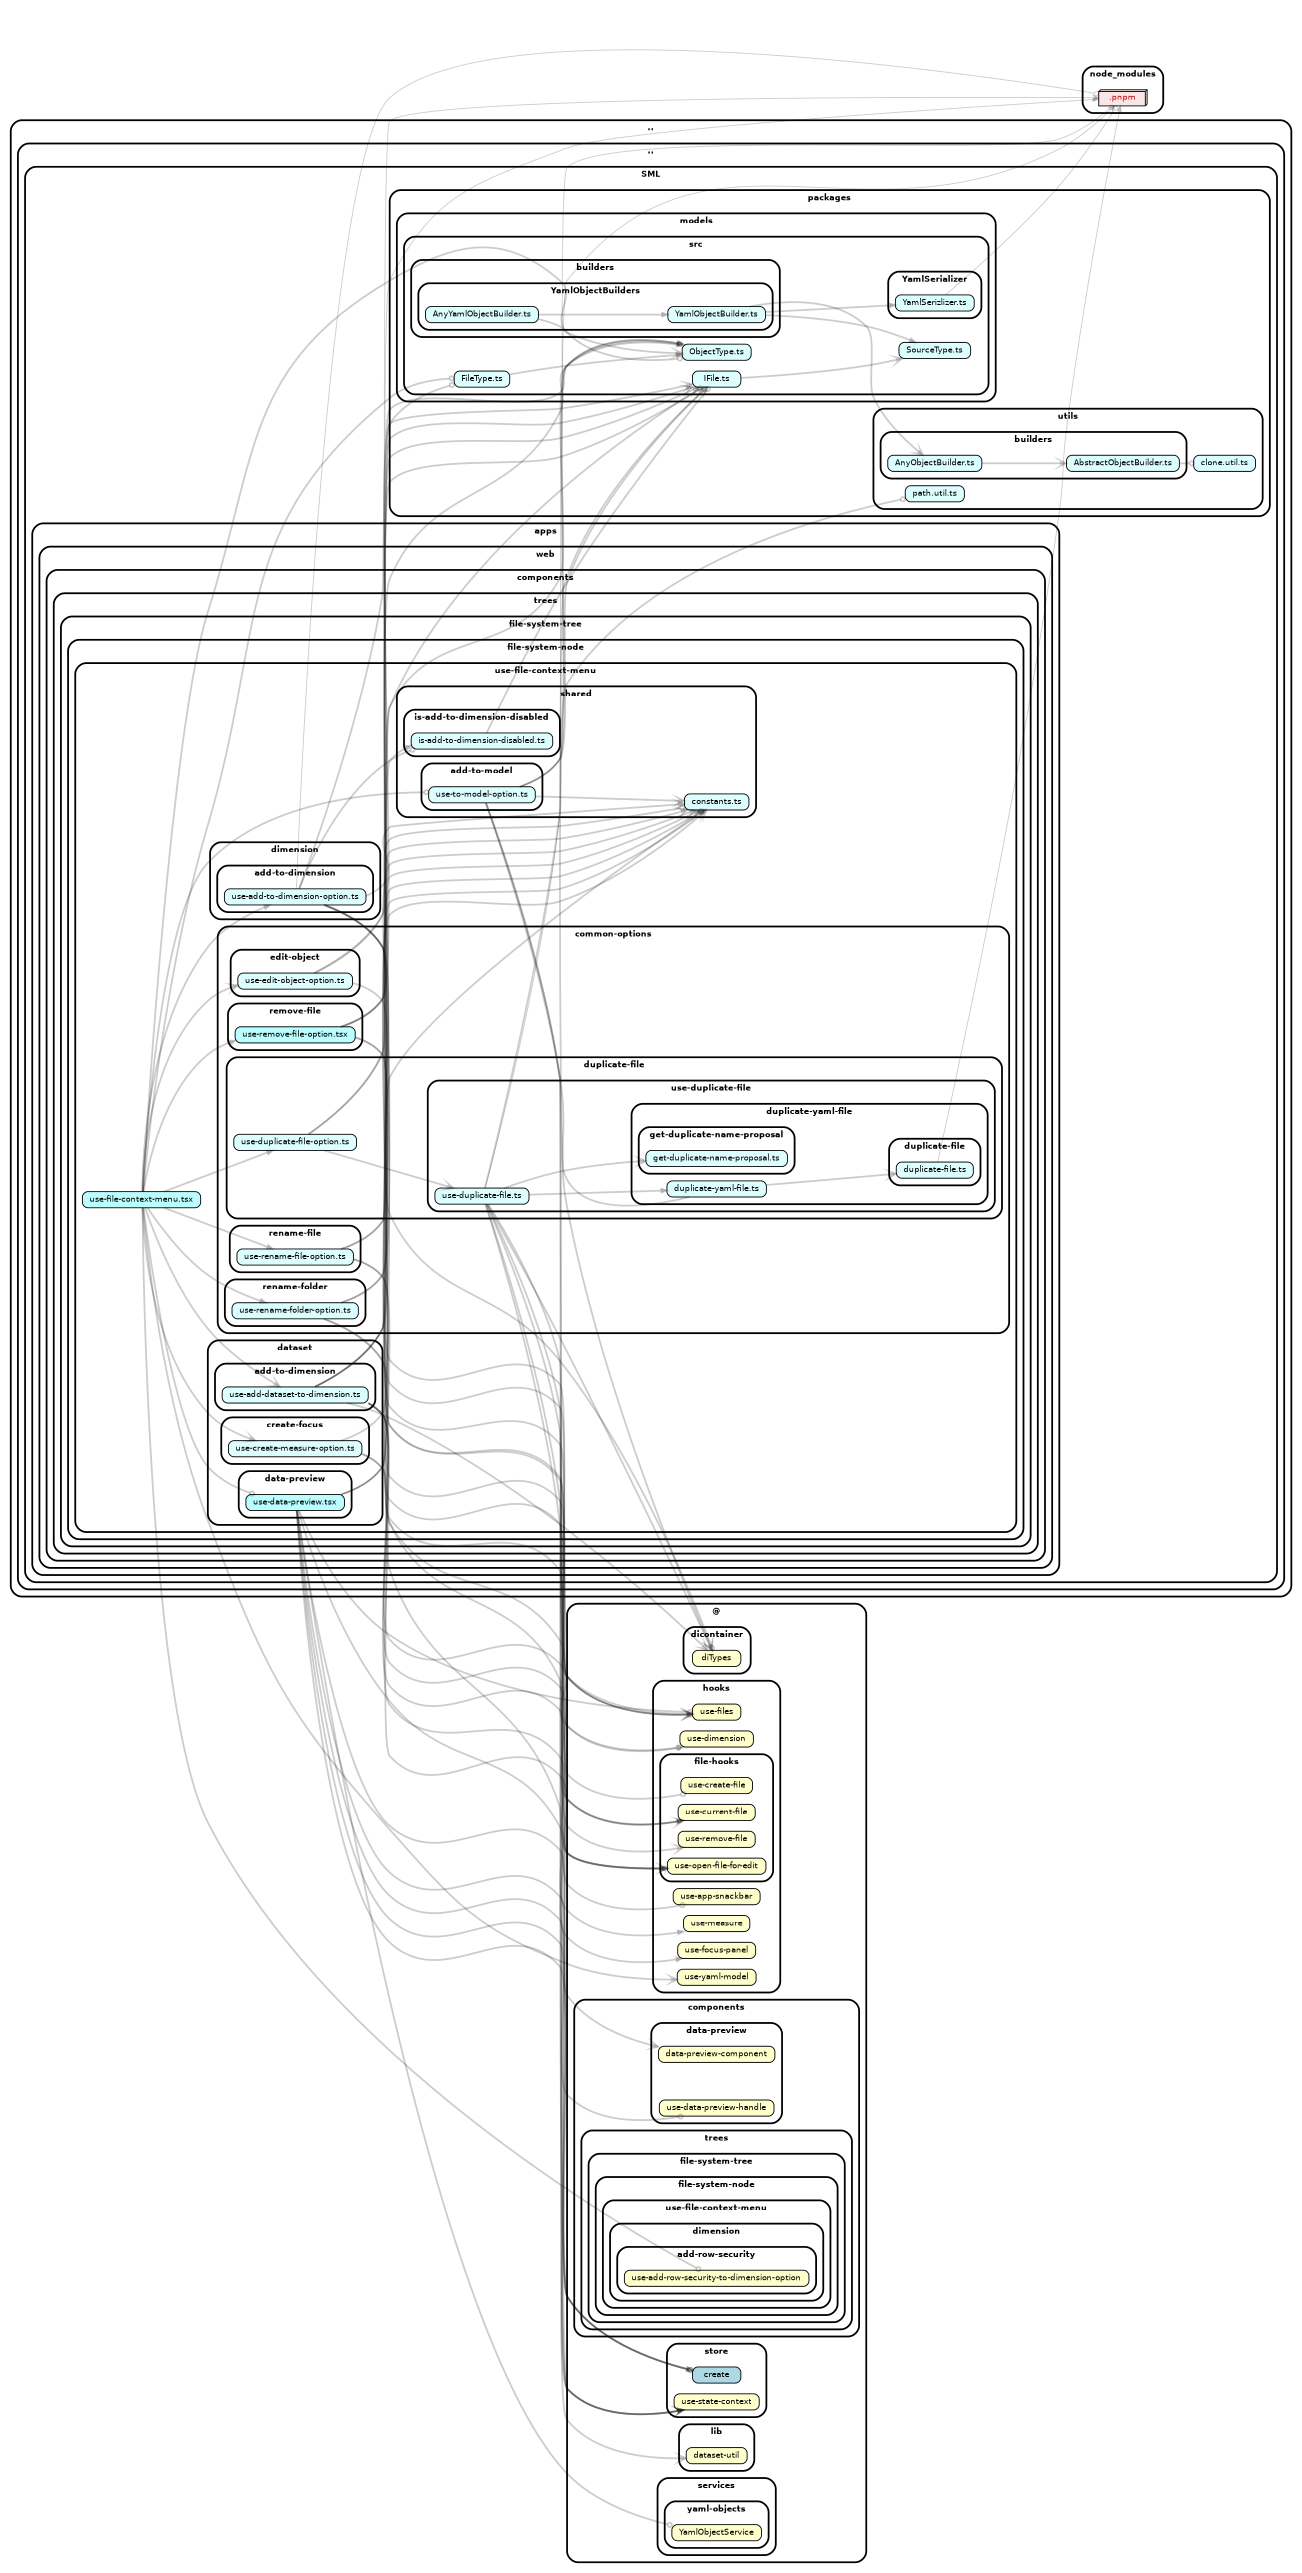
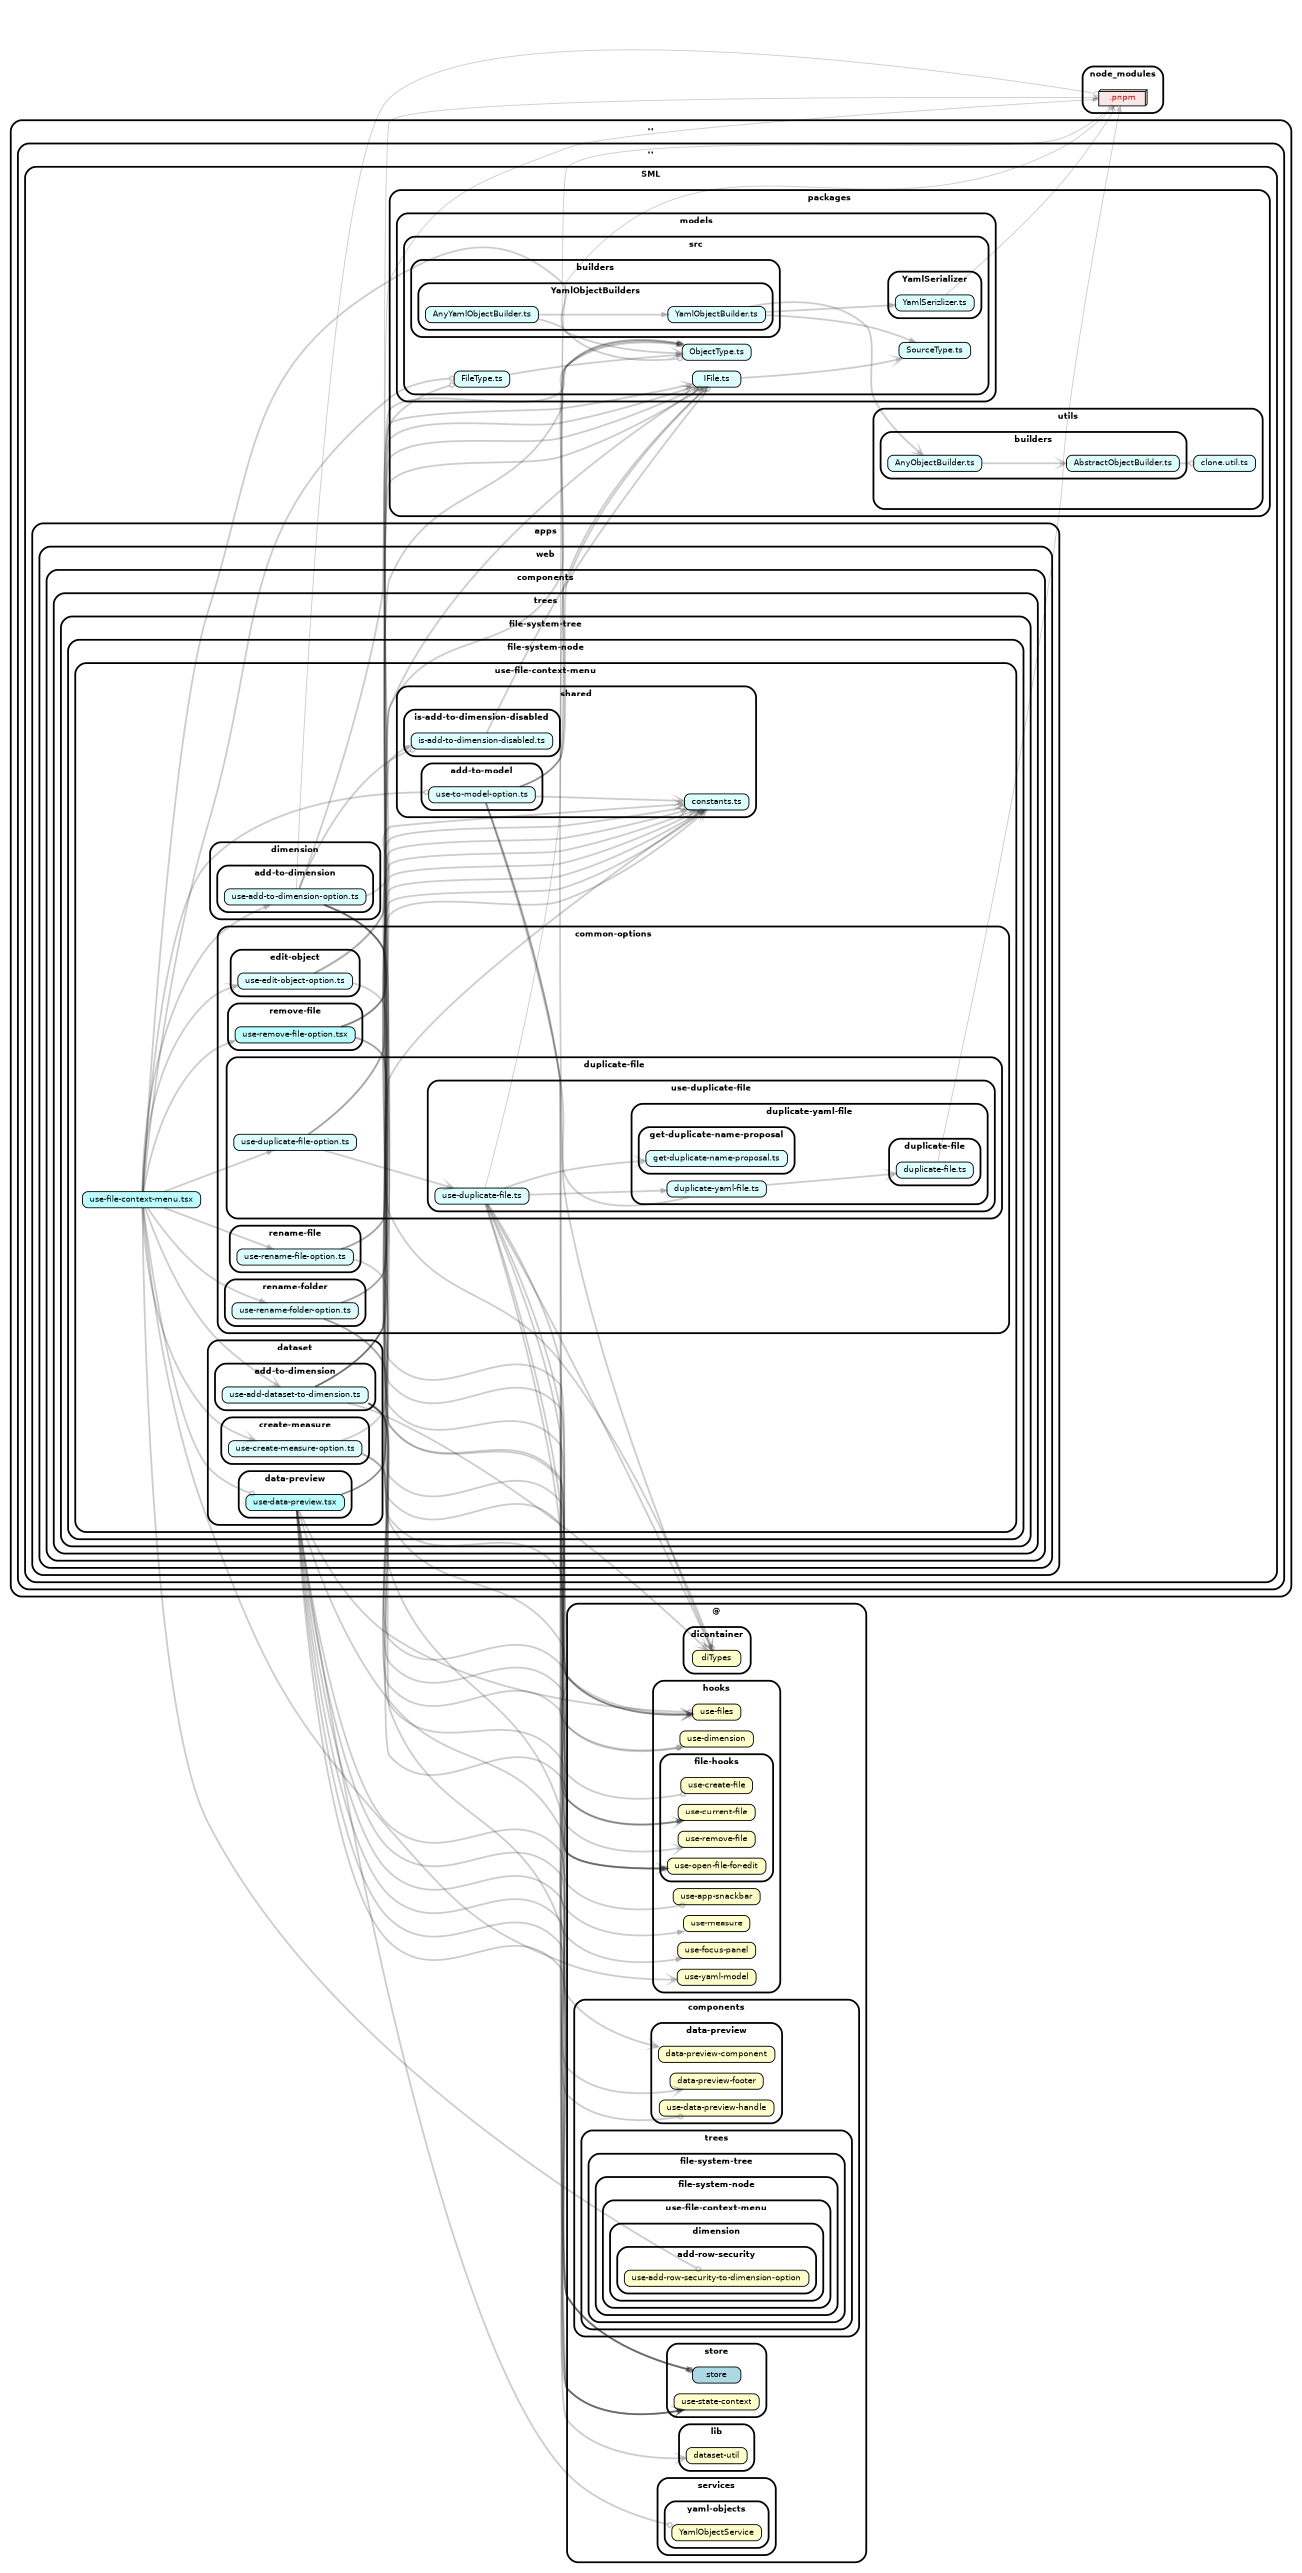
(935, 494) -> none
(295, 1425) -> (295, 1425)
(553, 1668) -> (546, 1893)
none -> (717, 2081)
(717, 2375) -> (717, 2375)
